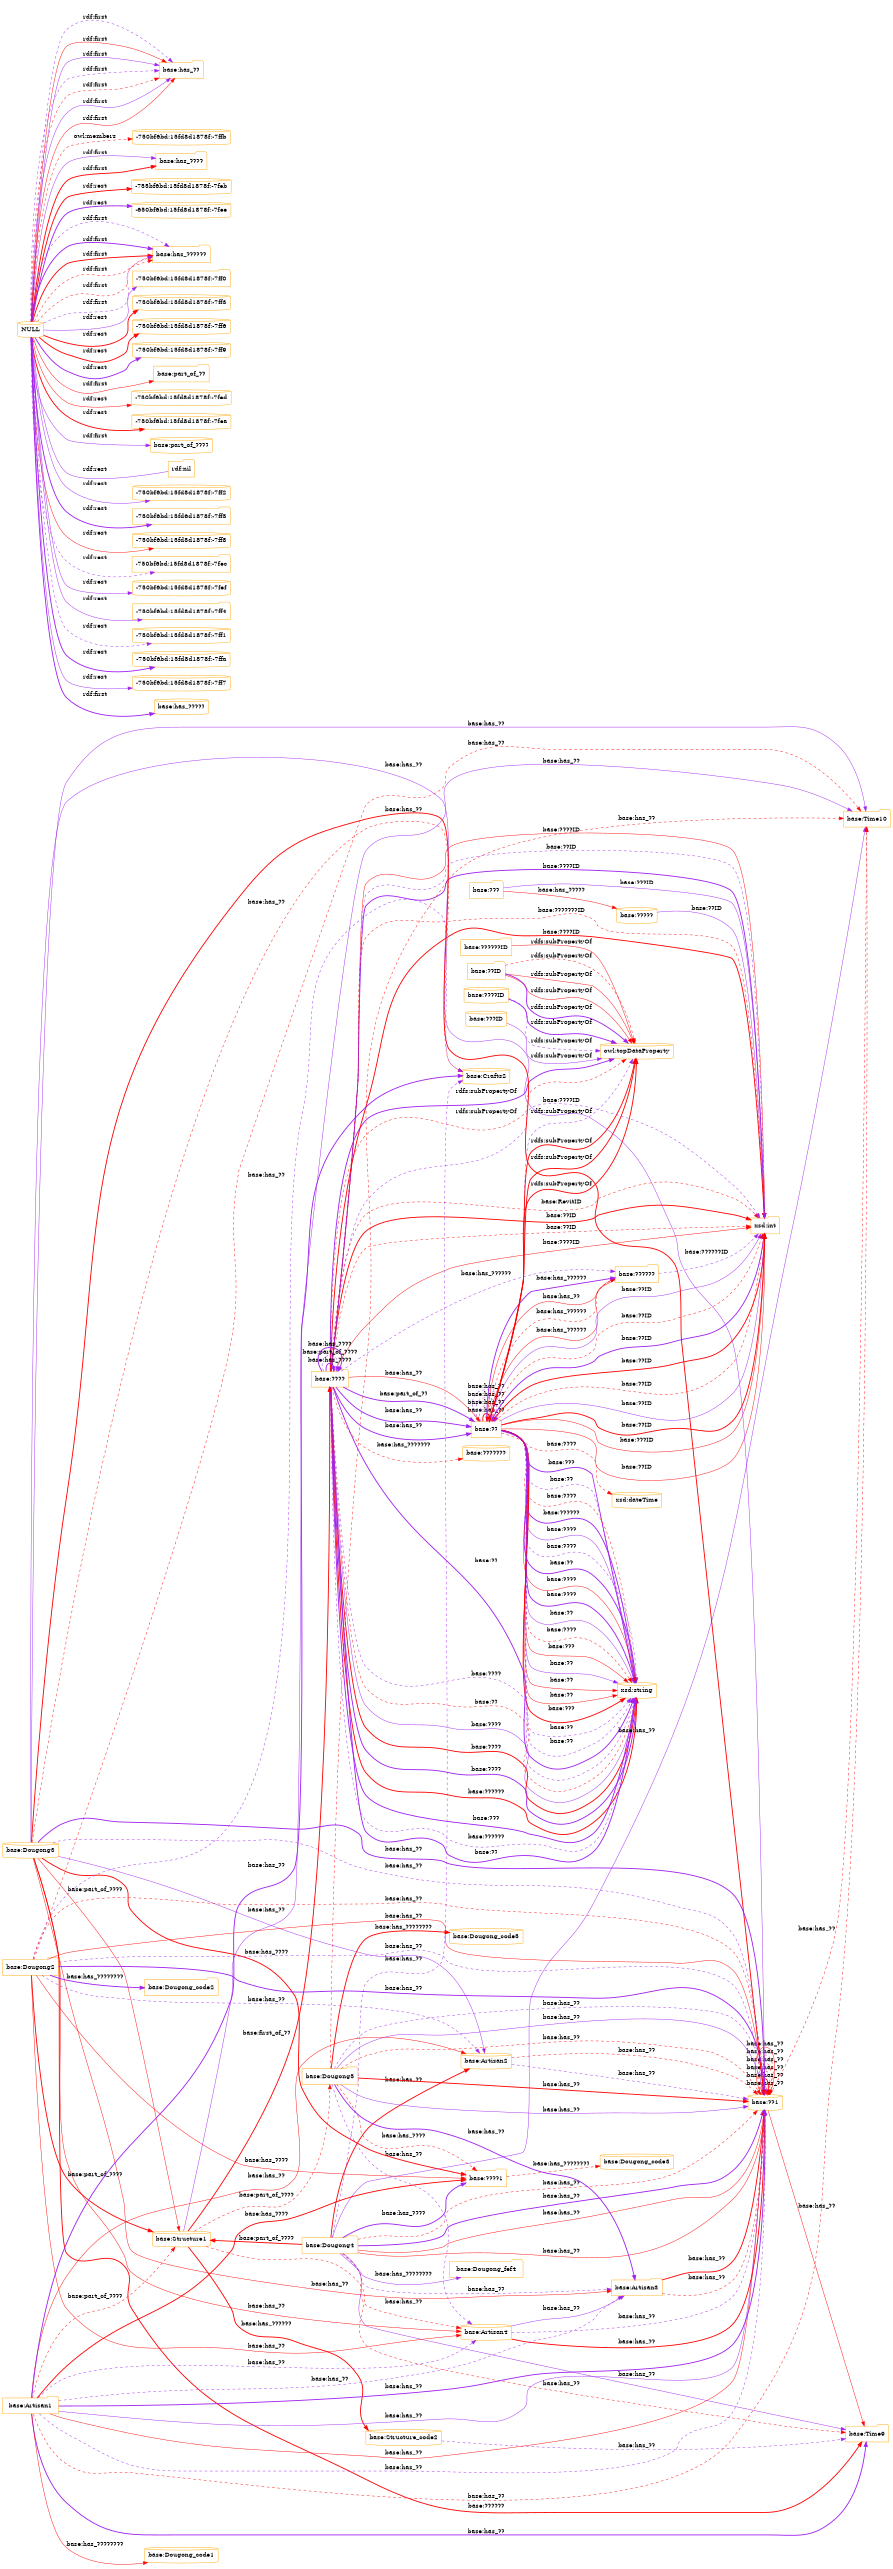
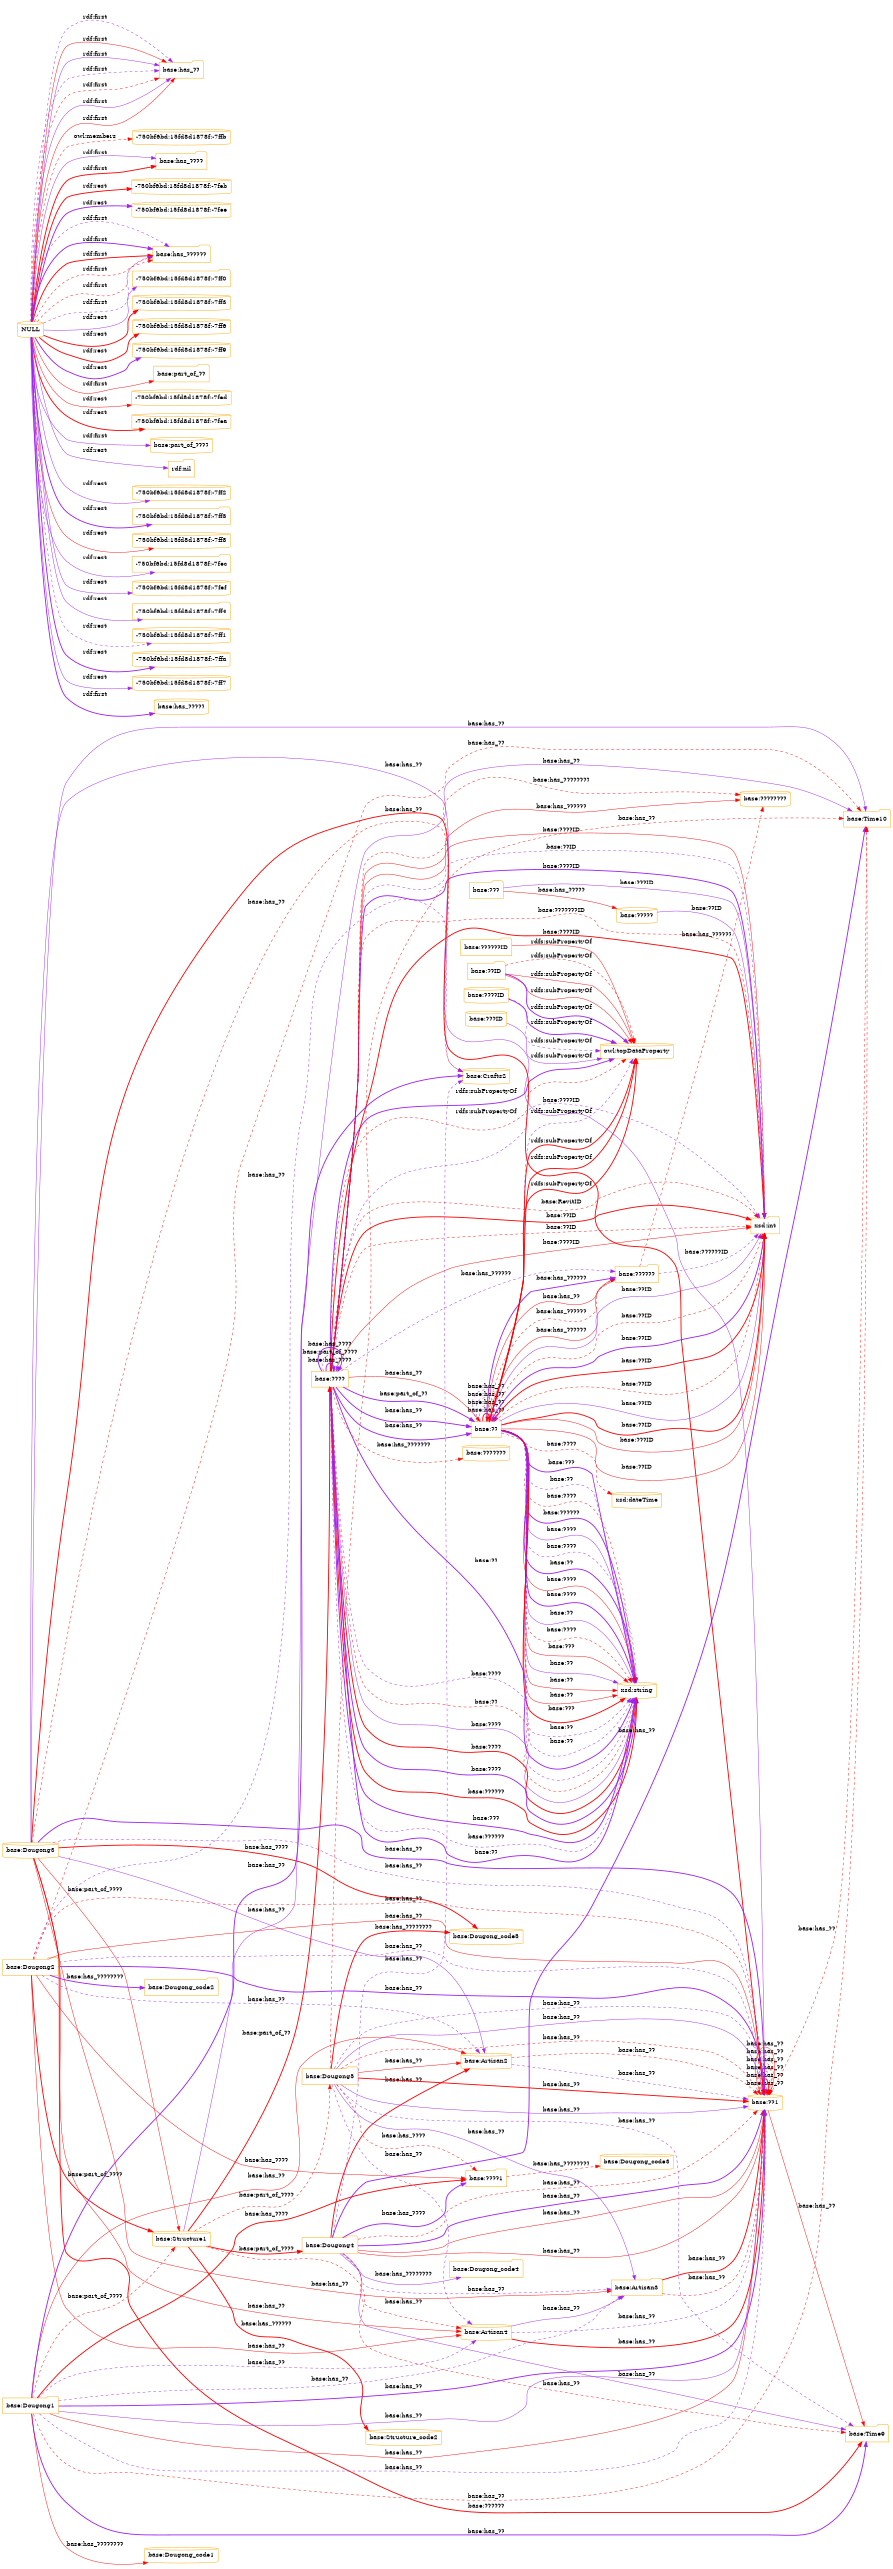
(181, 186) -> (181, 186)
(181, 210) -> (181, 210)
(57, 459) -> (59, 444)
(58, 548) -> (58, 548)
none -> (765, 799)
(700, 1658) -> (700, 1658)
(287, 1987) -> (273, 1856)
(267, 2033) -> (267, 2033)
none -> (407, 2068)
(495, 2153) -> (495, 2153)
(258, 2242) -> (253, 2254)
(486, 2269) -> (486, 2269)
(31, 2406) -> (31, 2406)
(642, 2449) -> (675, 2153)
